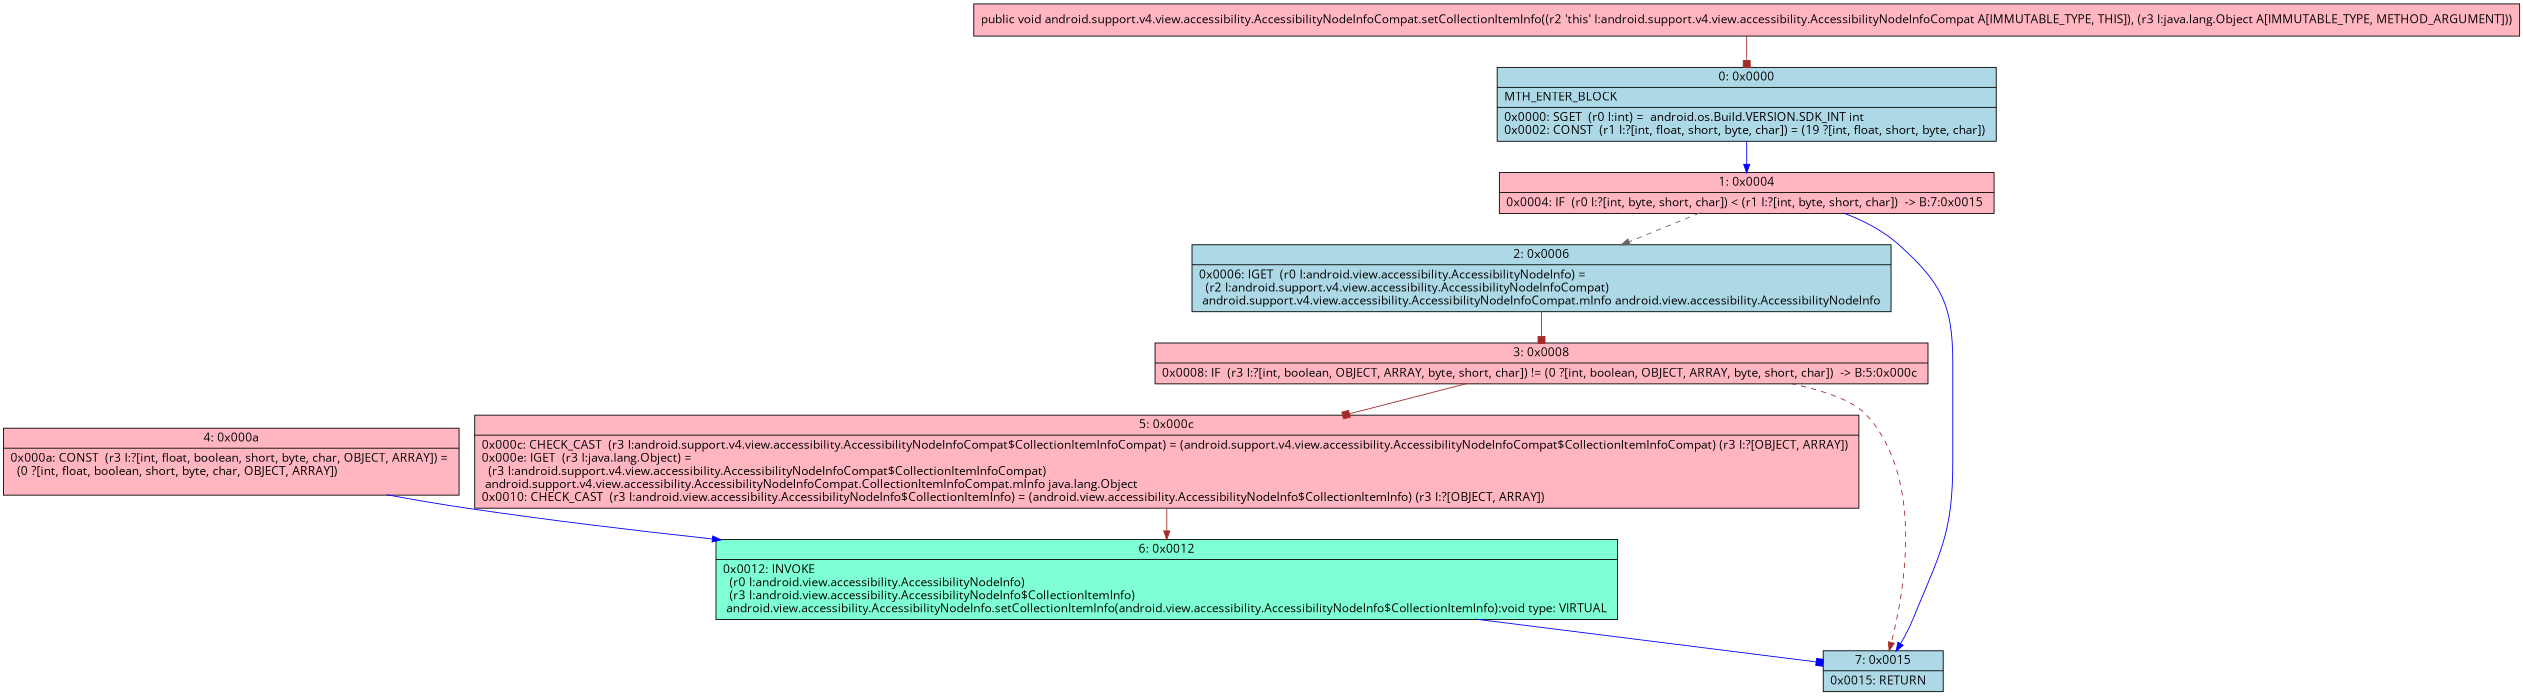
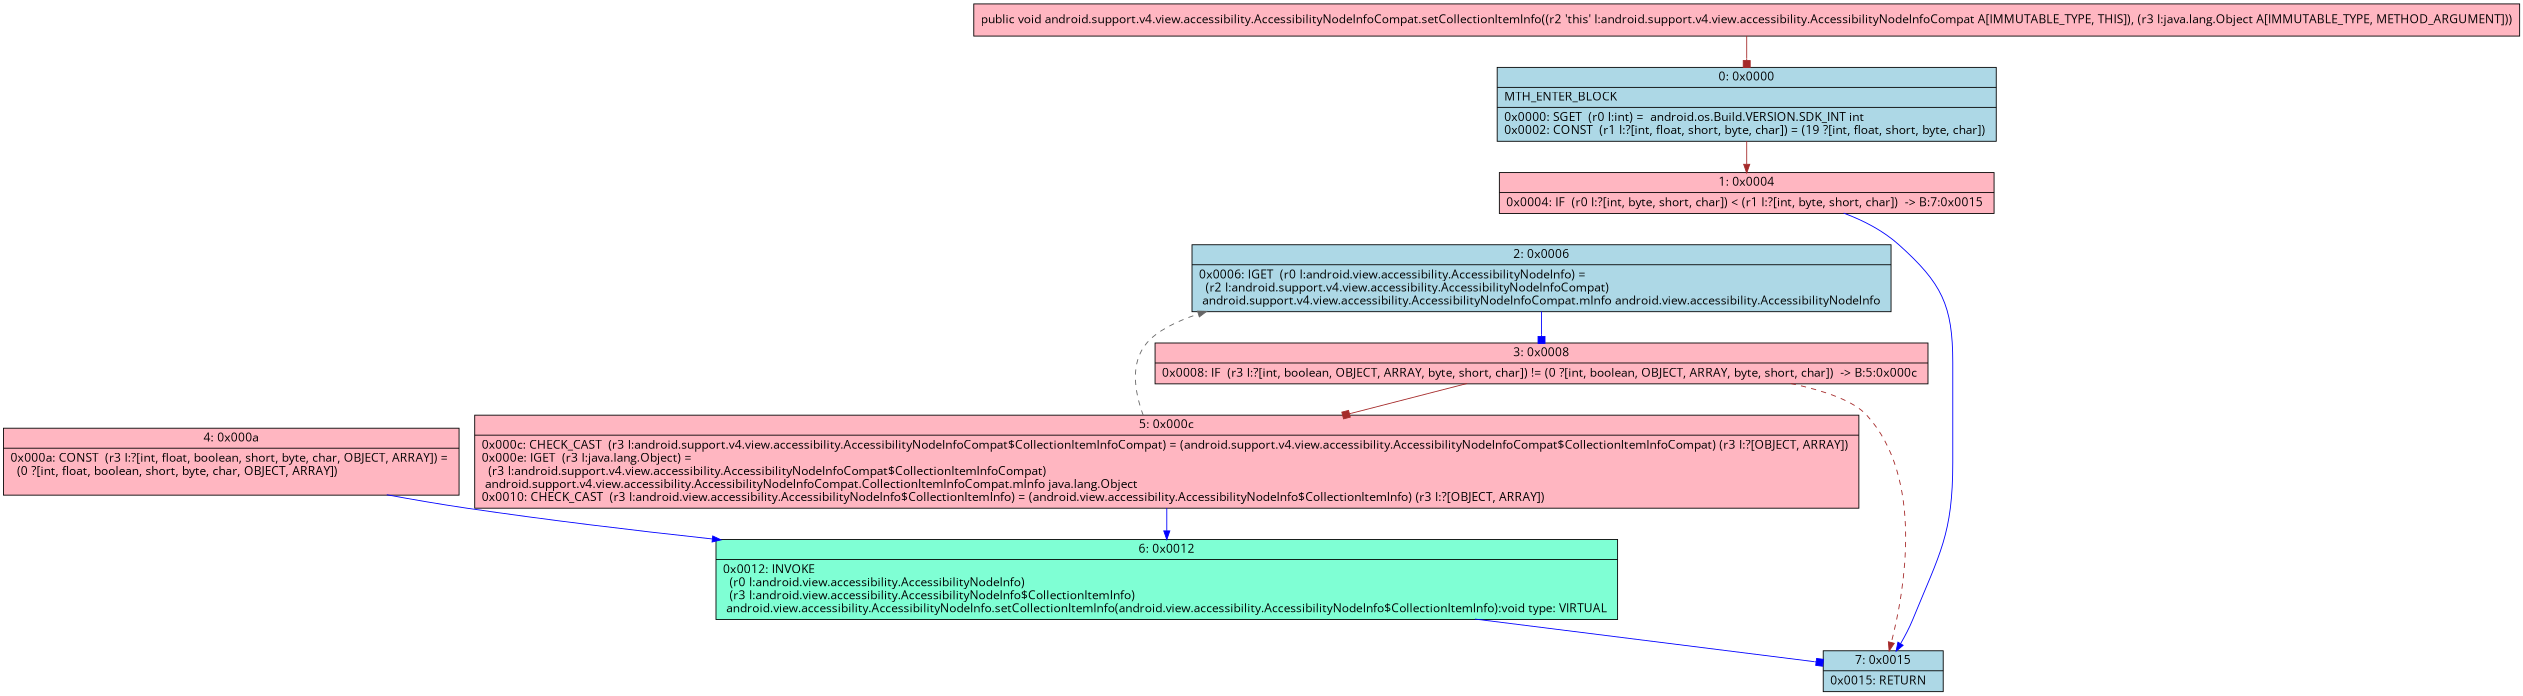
(1747, 153) -> (1747, 153)
(1664, 227) -> (1142, 350)
(1542, 323) -> (1542, 323)
(1167, 519) -> (1167, 519)
